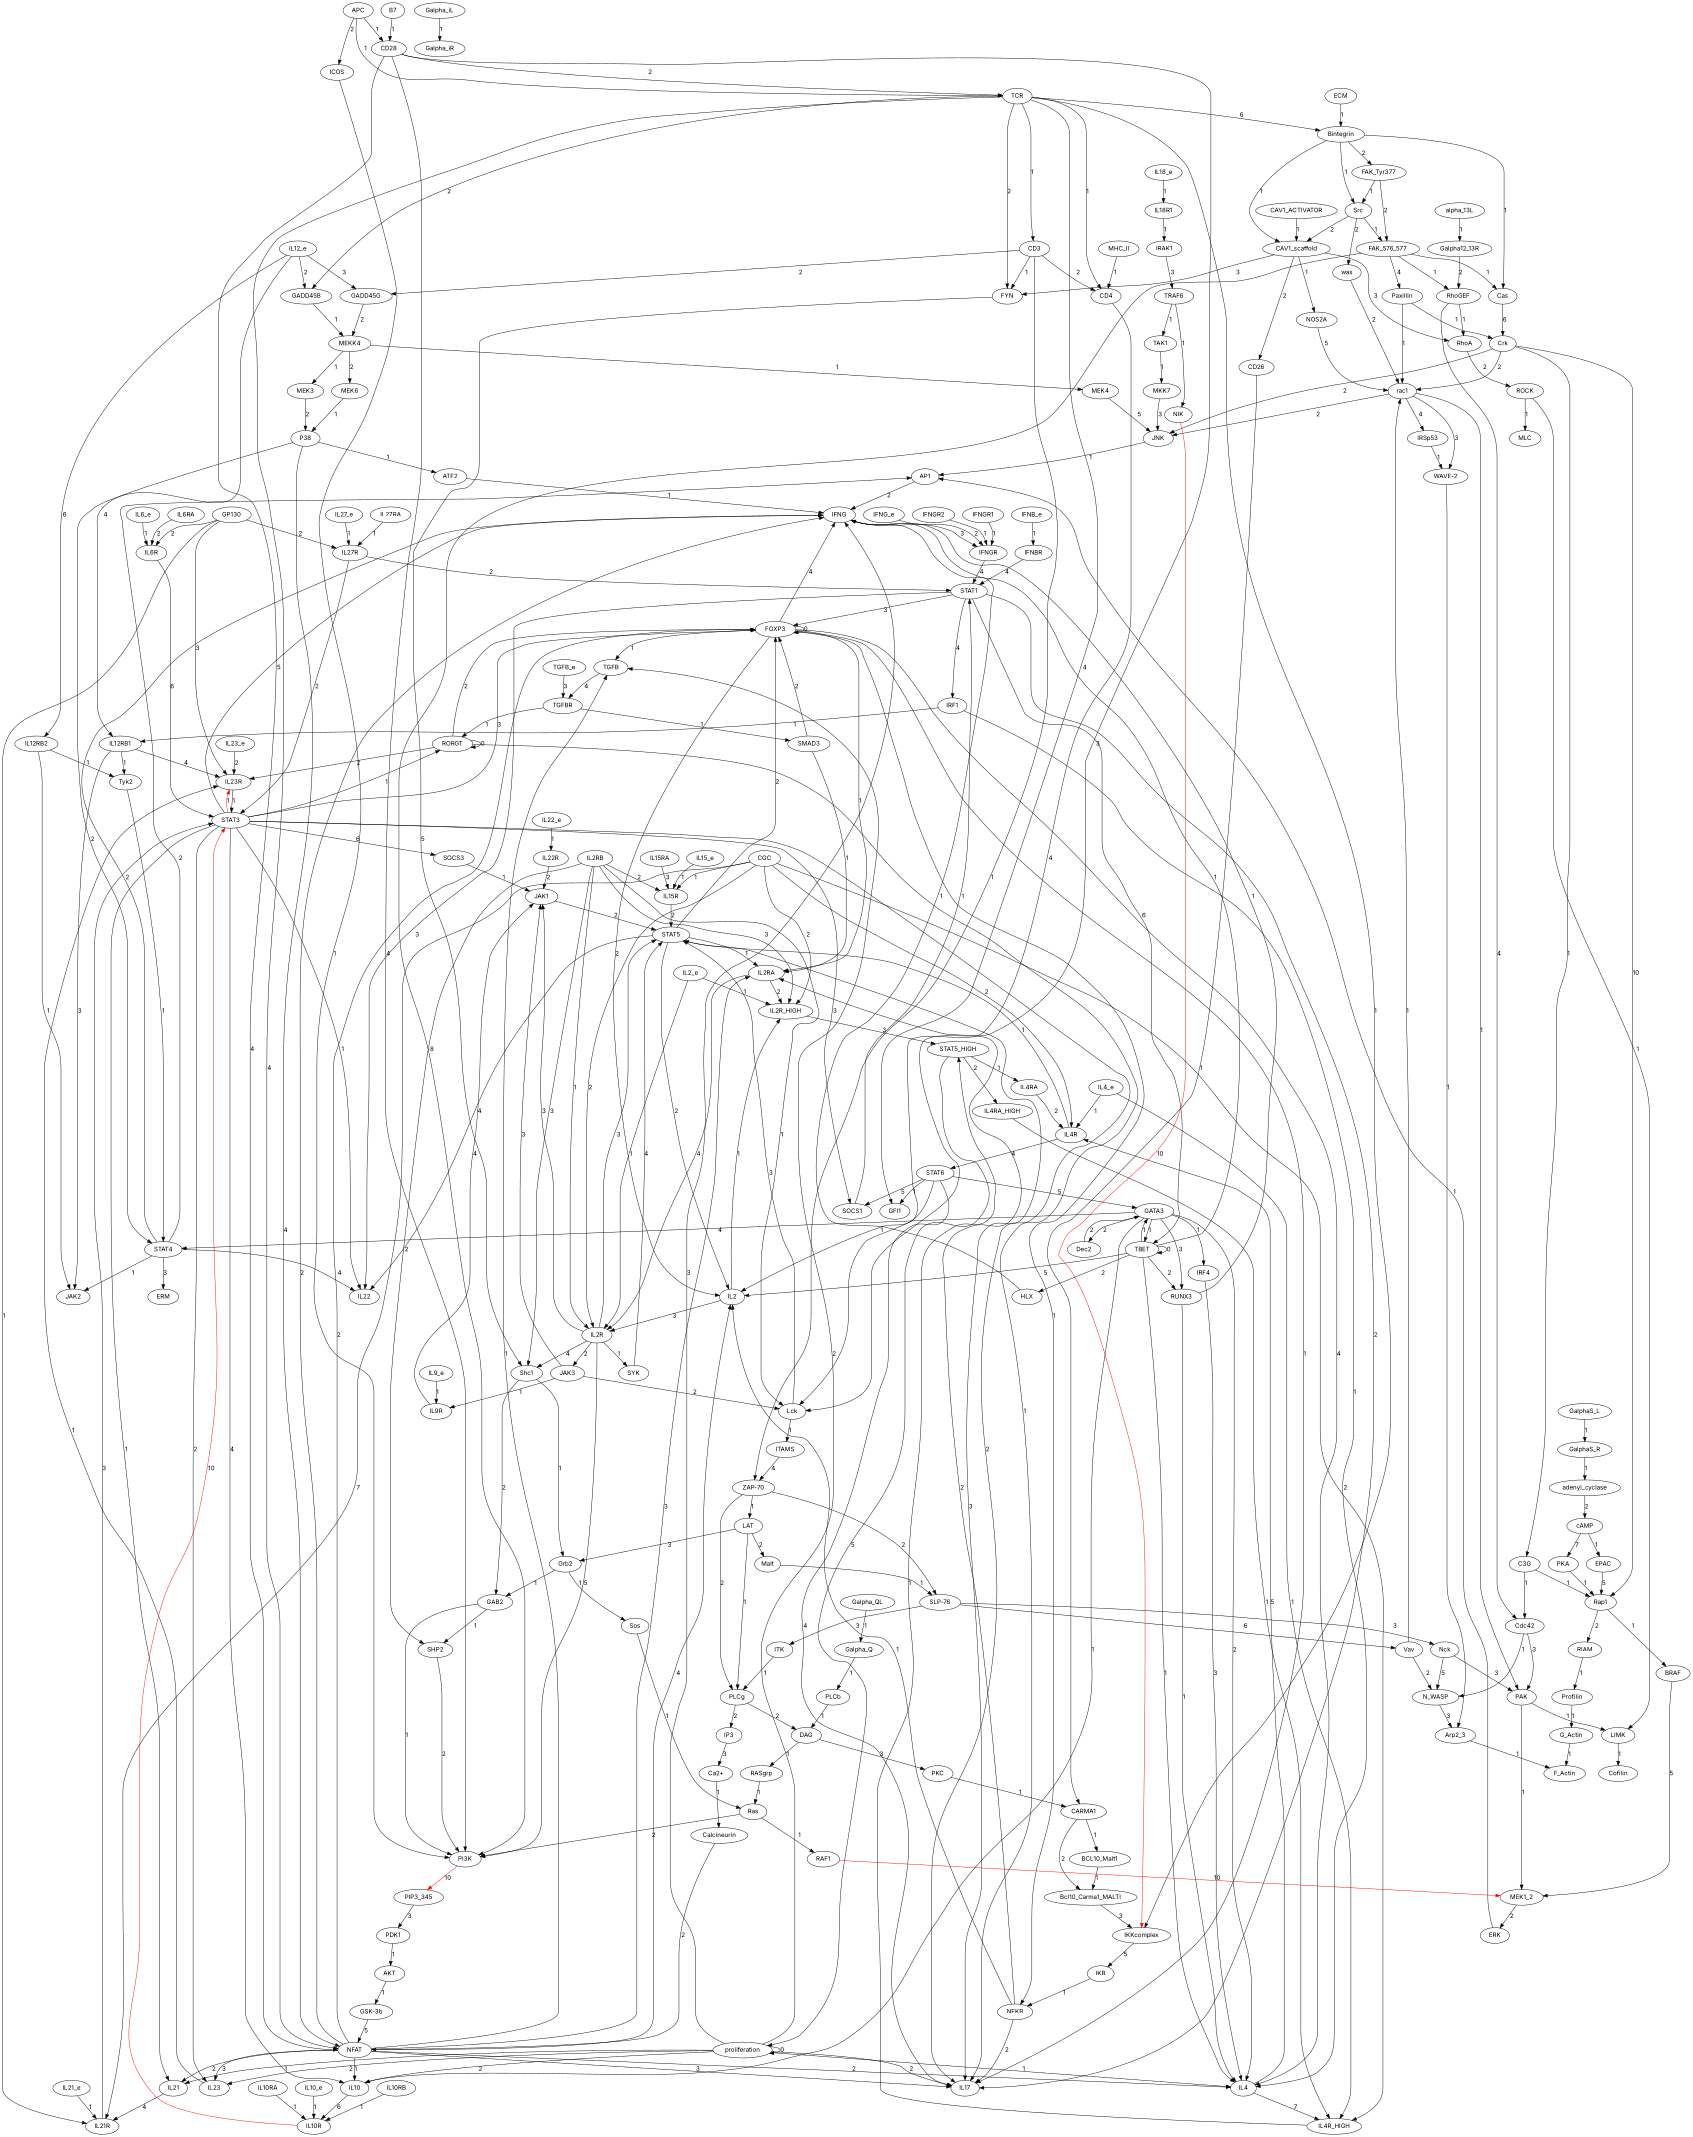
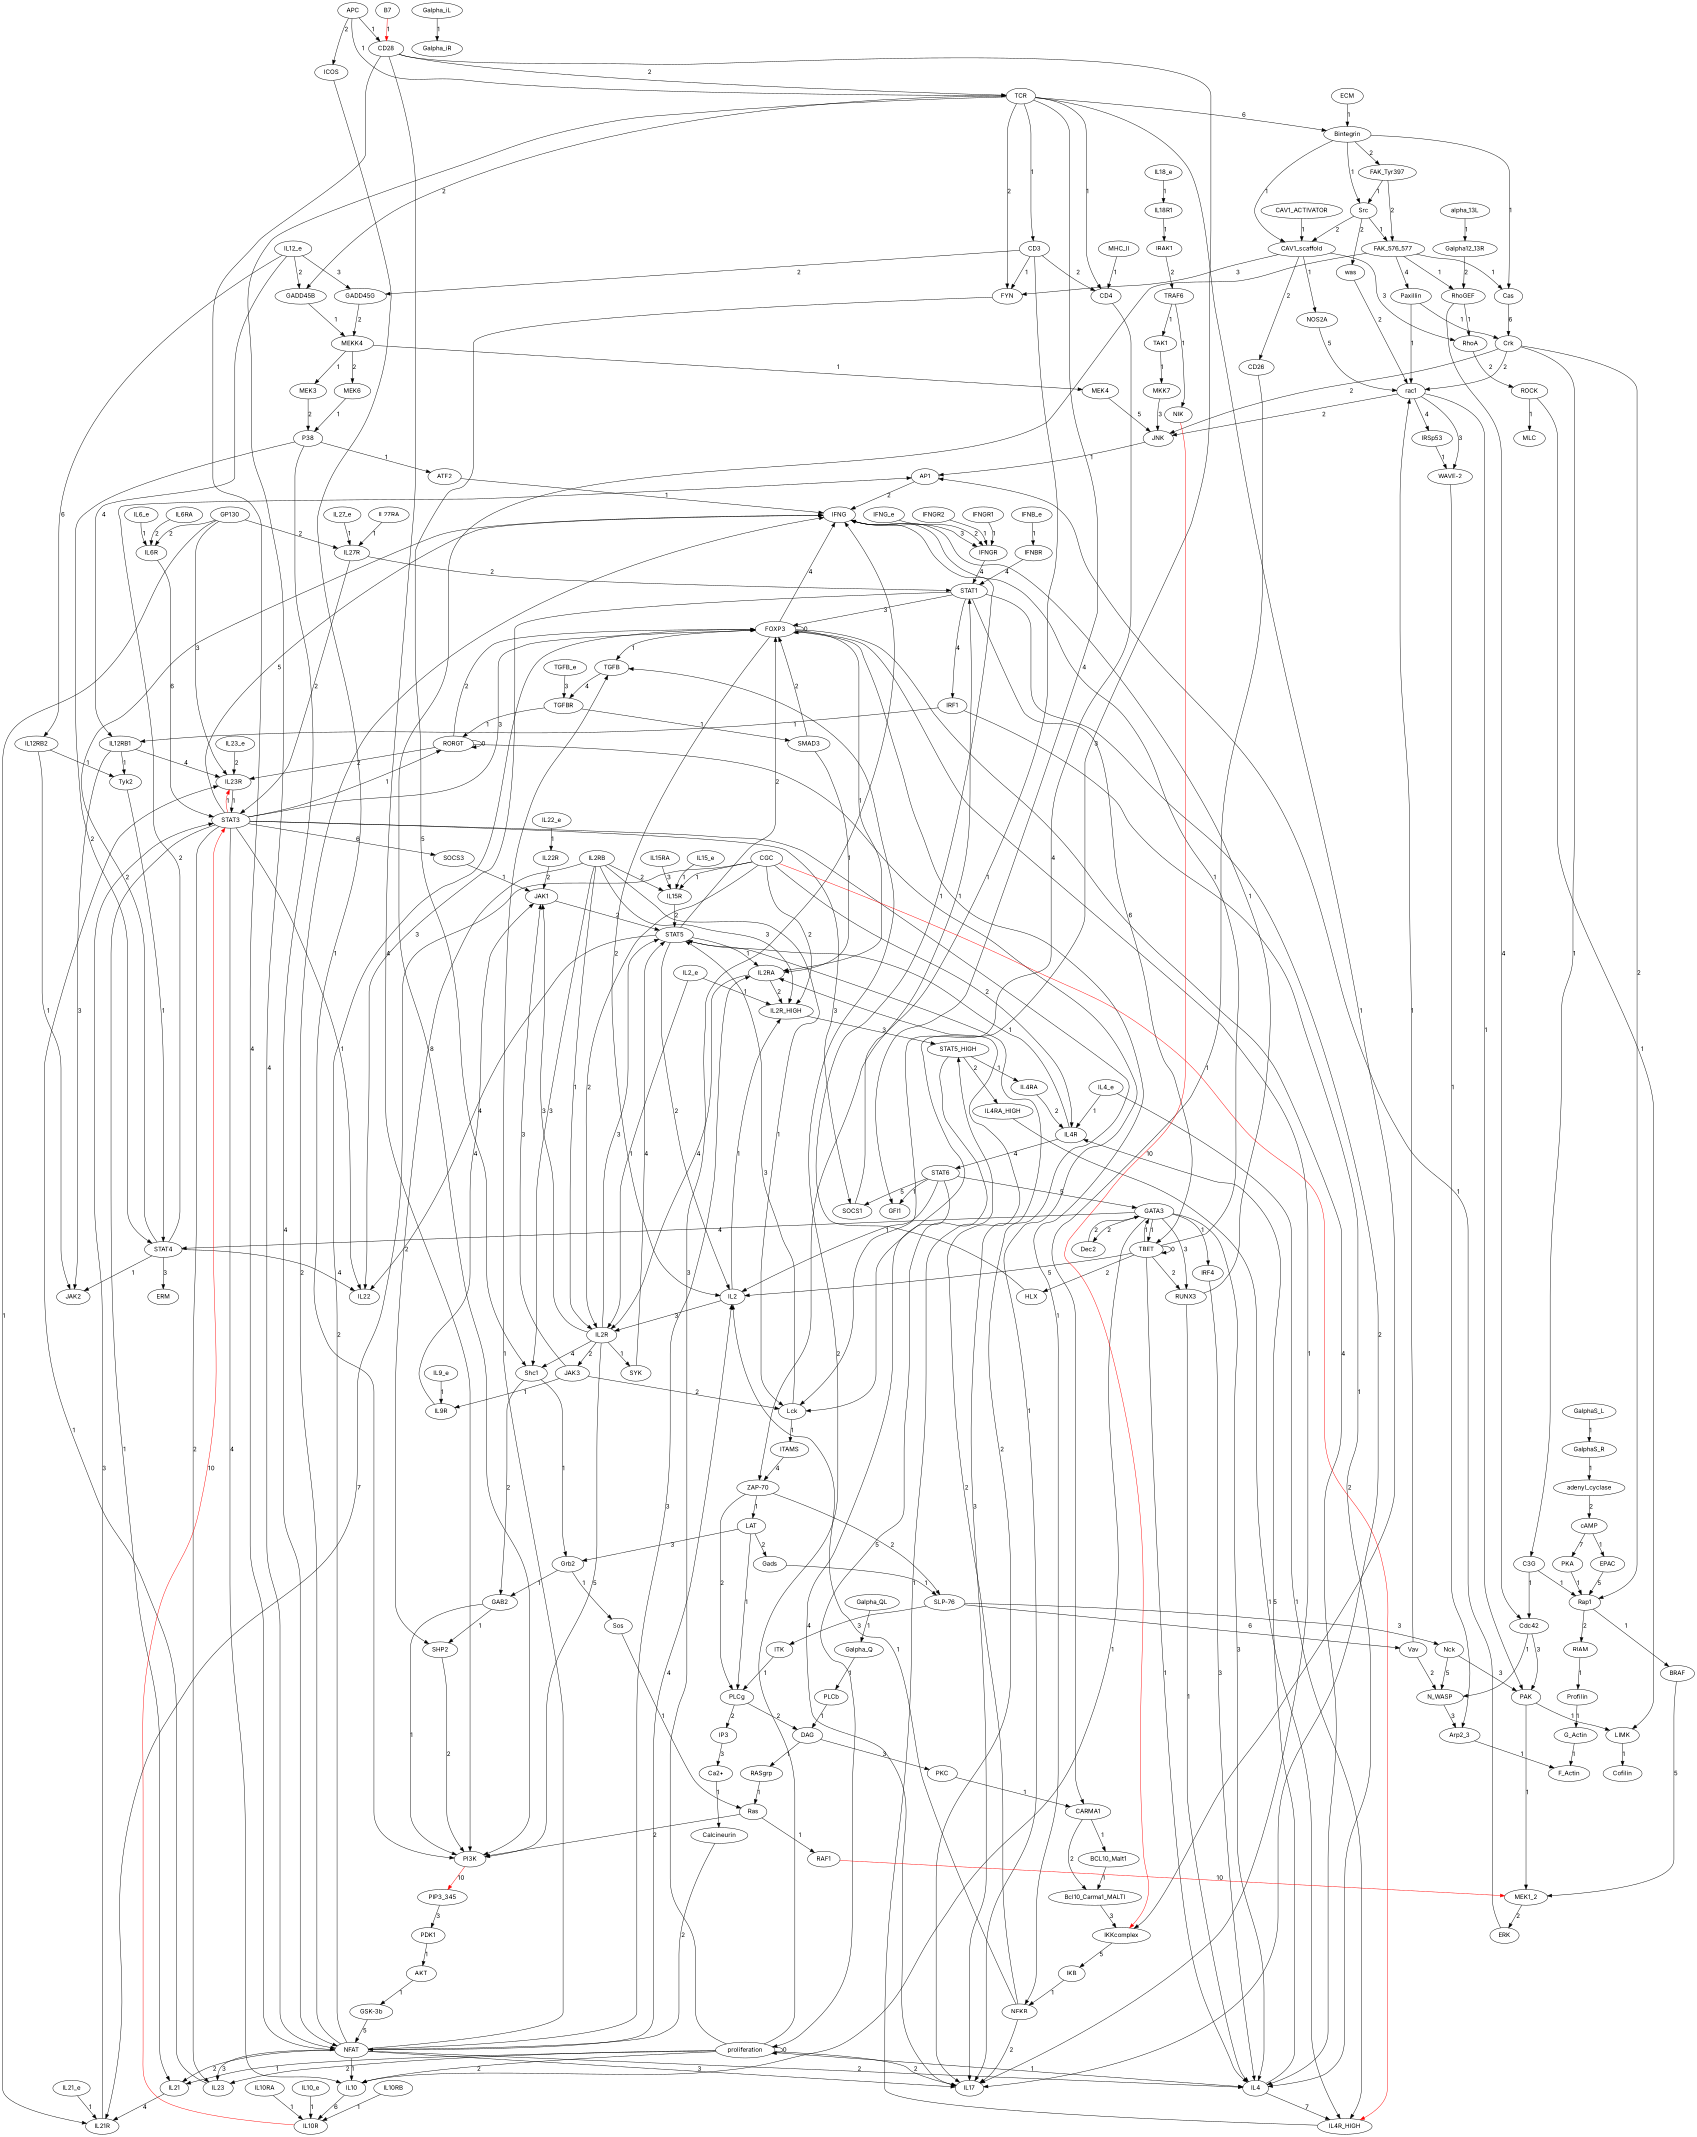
(391, 27) -> (387, 27)
(1379, 172) -> (1387, 172)
(1173, 273) -> (1172, 273)
(1636, 973) -> (1639, 973)
(1320, 1349) -> (1325, 1347)
(768, 1564) -> (770, 1564)
(1235, 1650) -> (1239, 1650)
